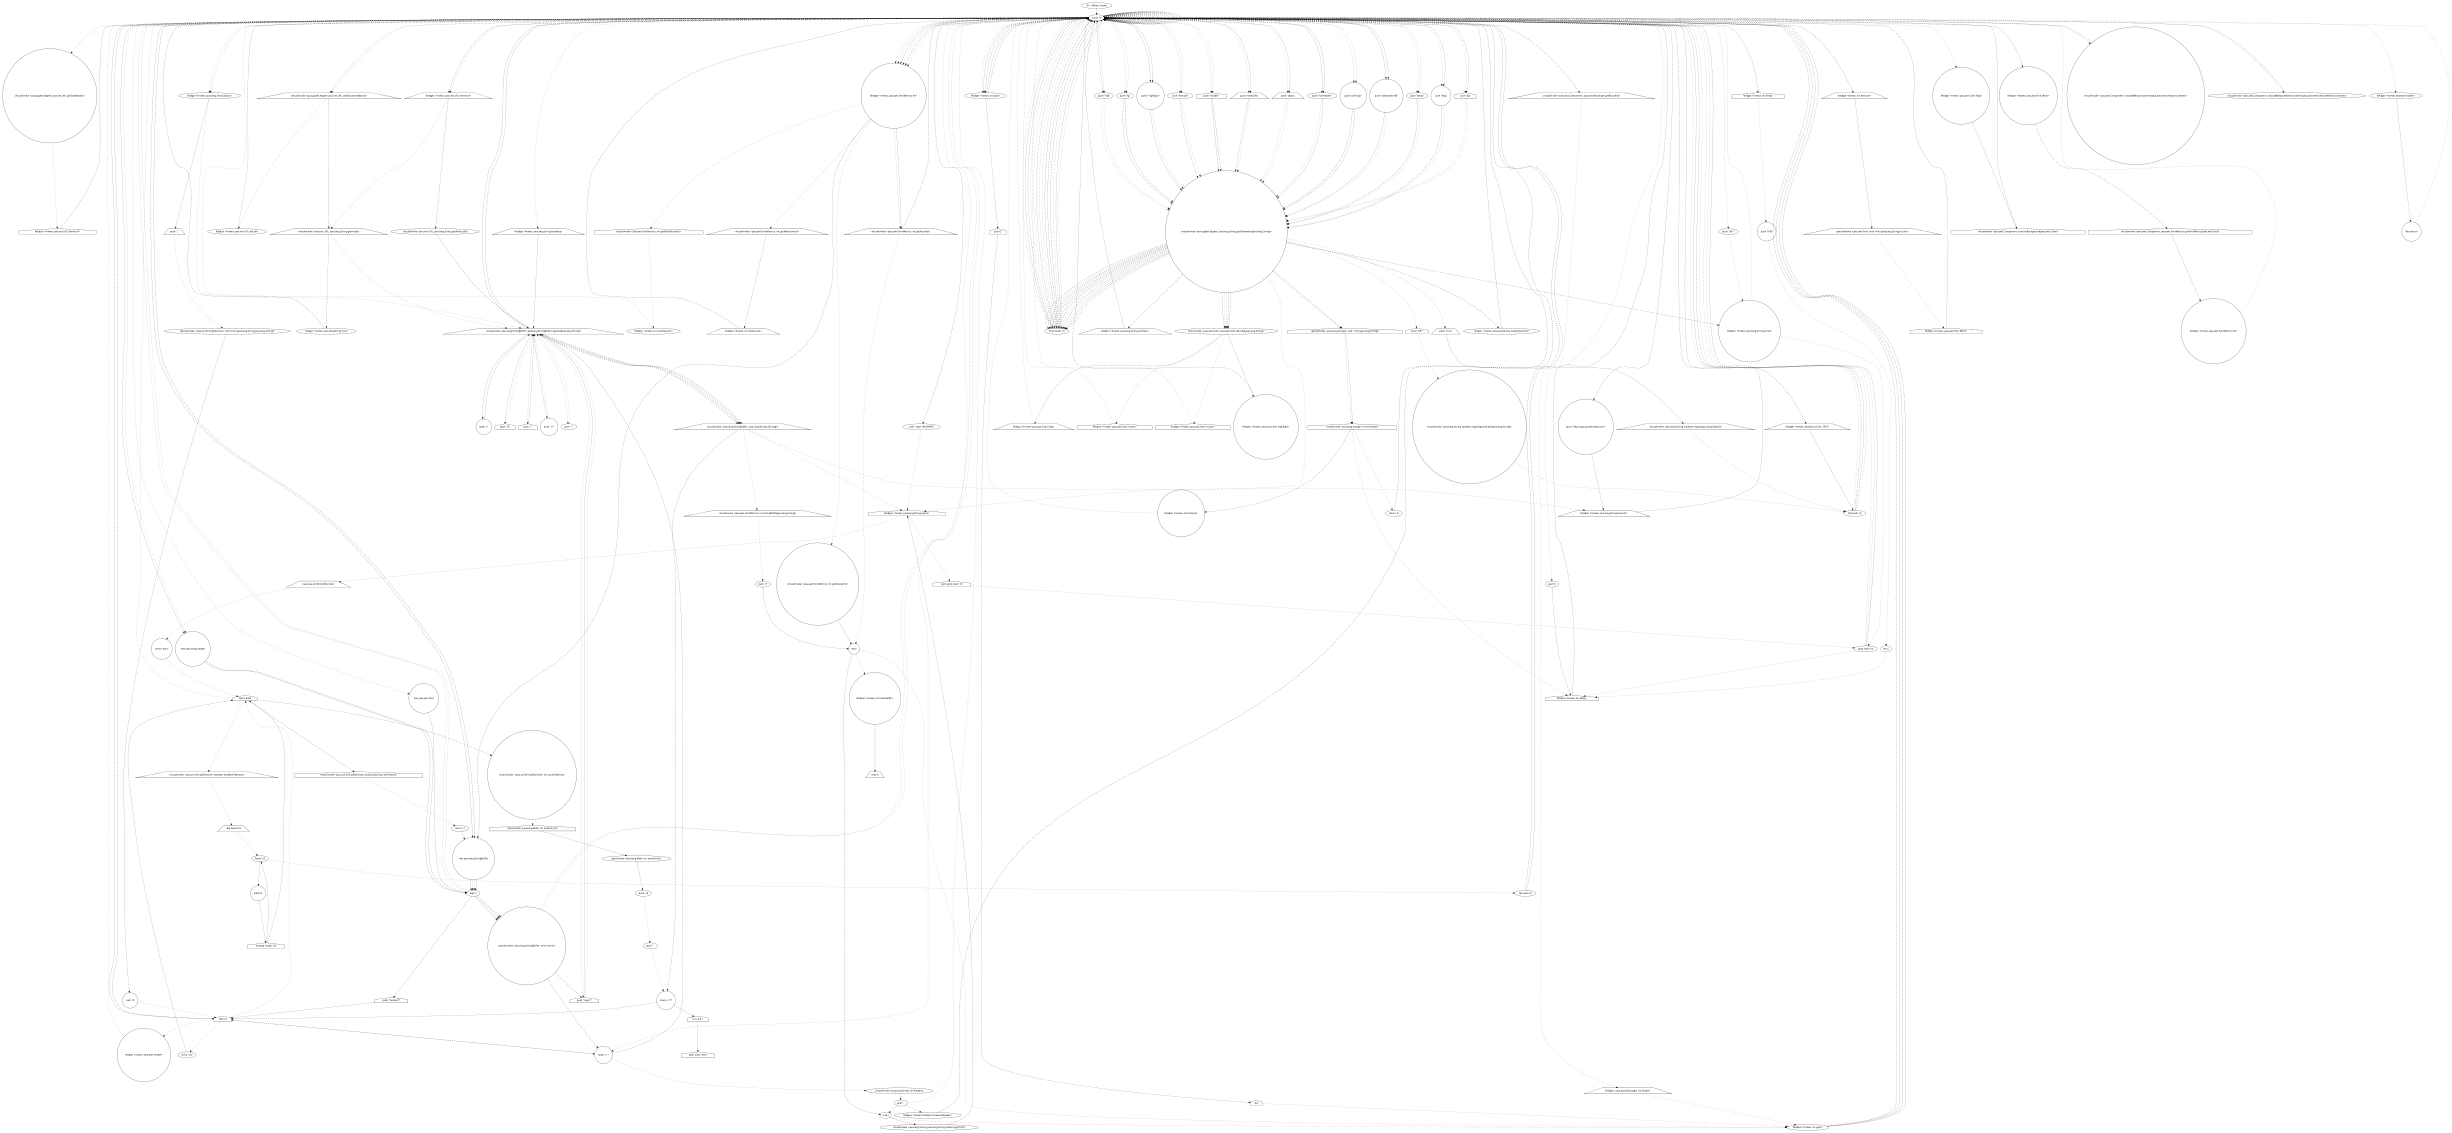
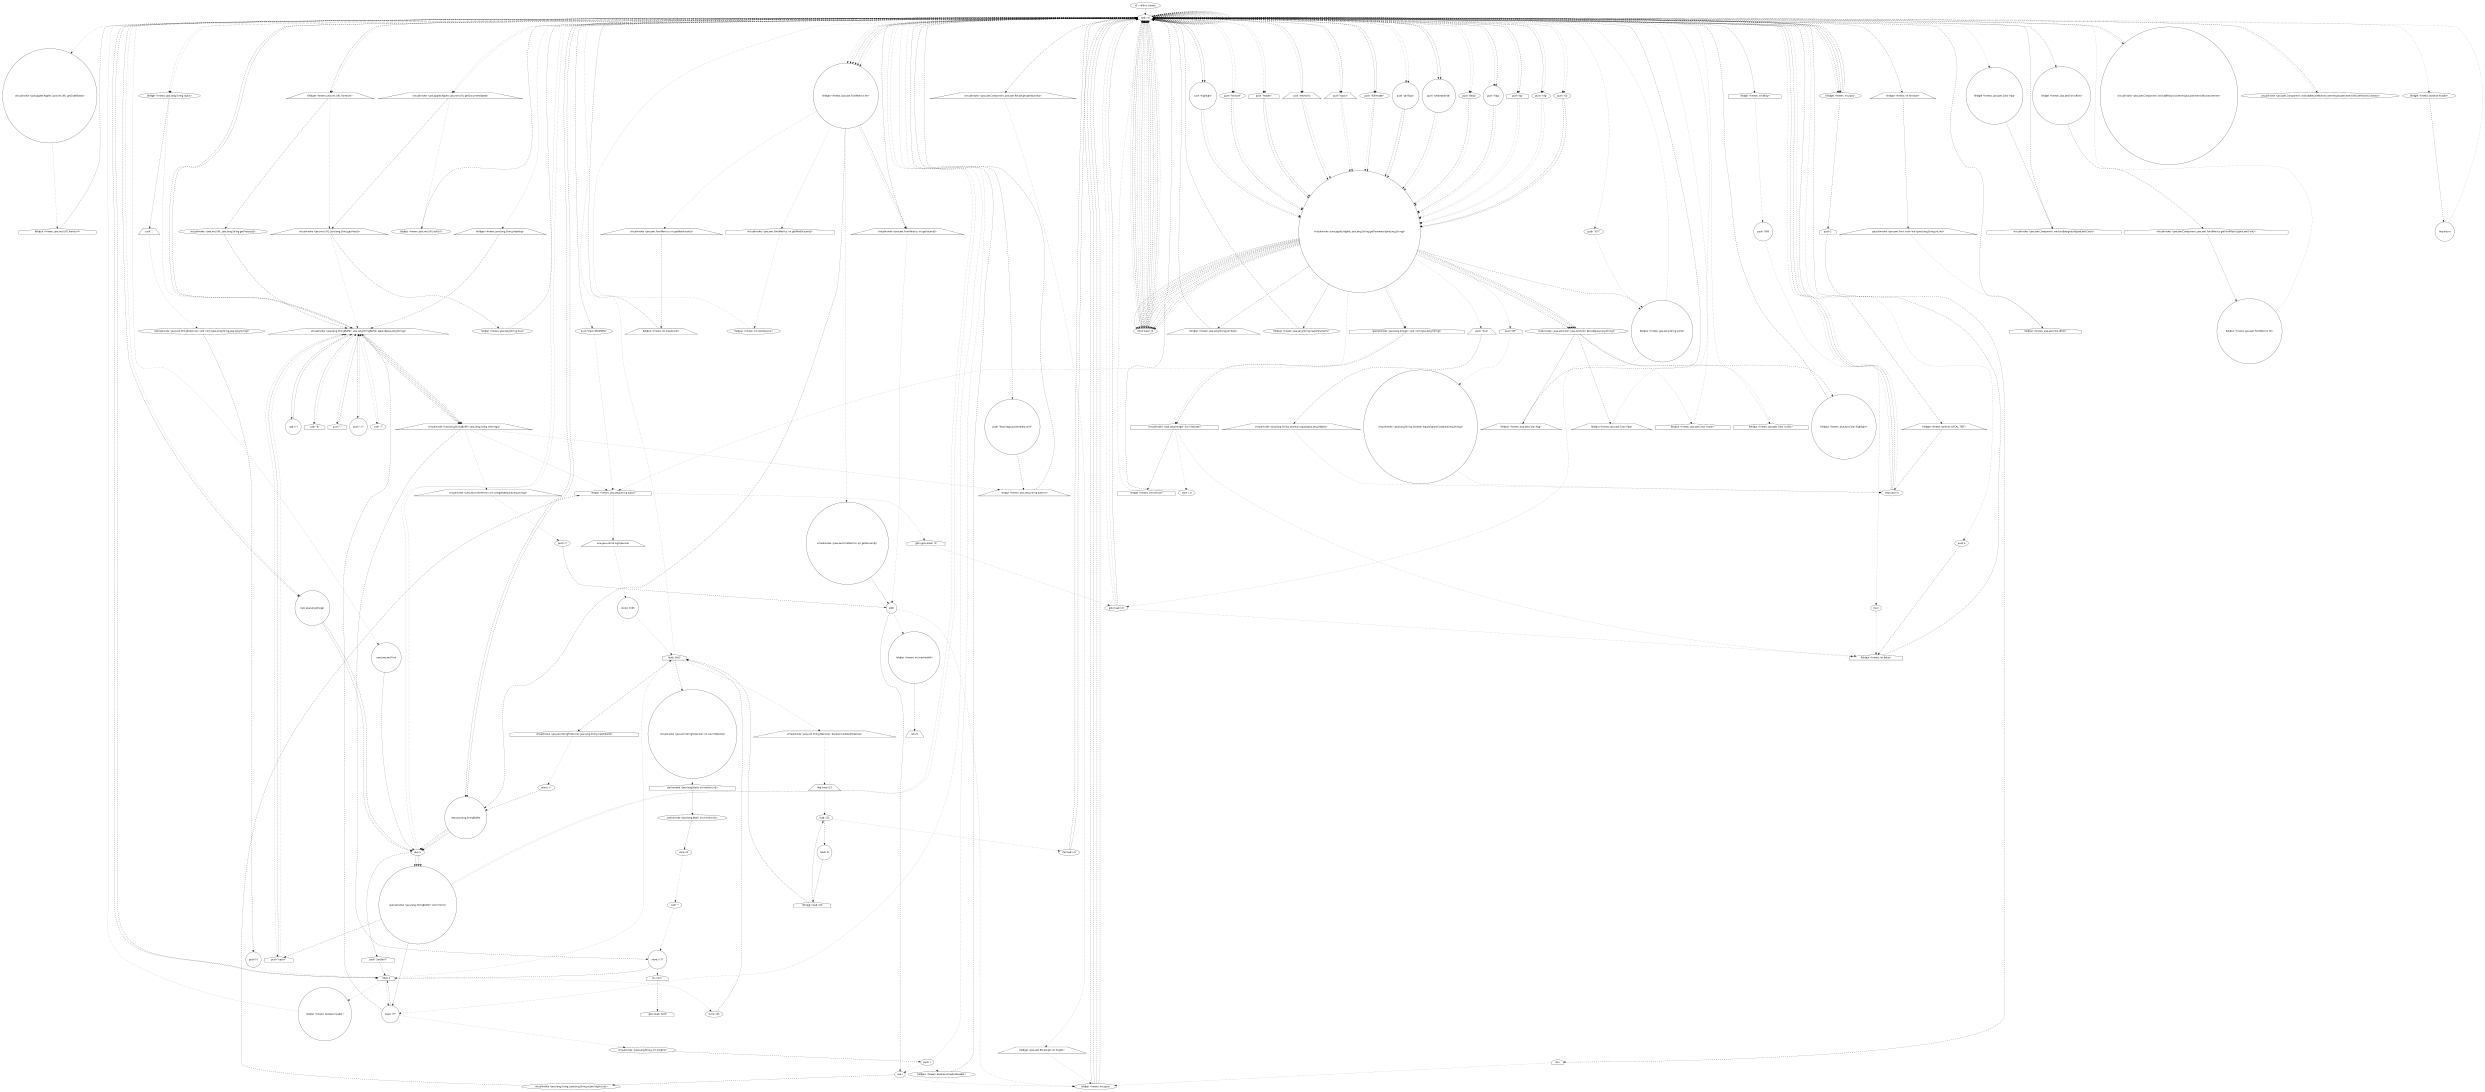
none -> (1521, 427)
(1181, 513) -> (1146, 493)
